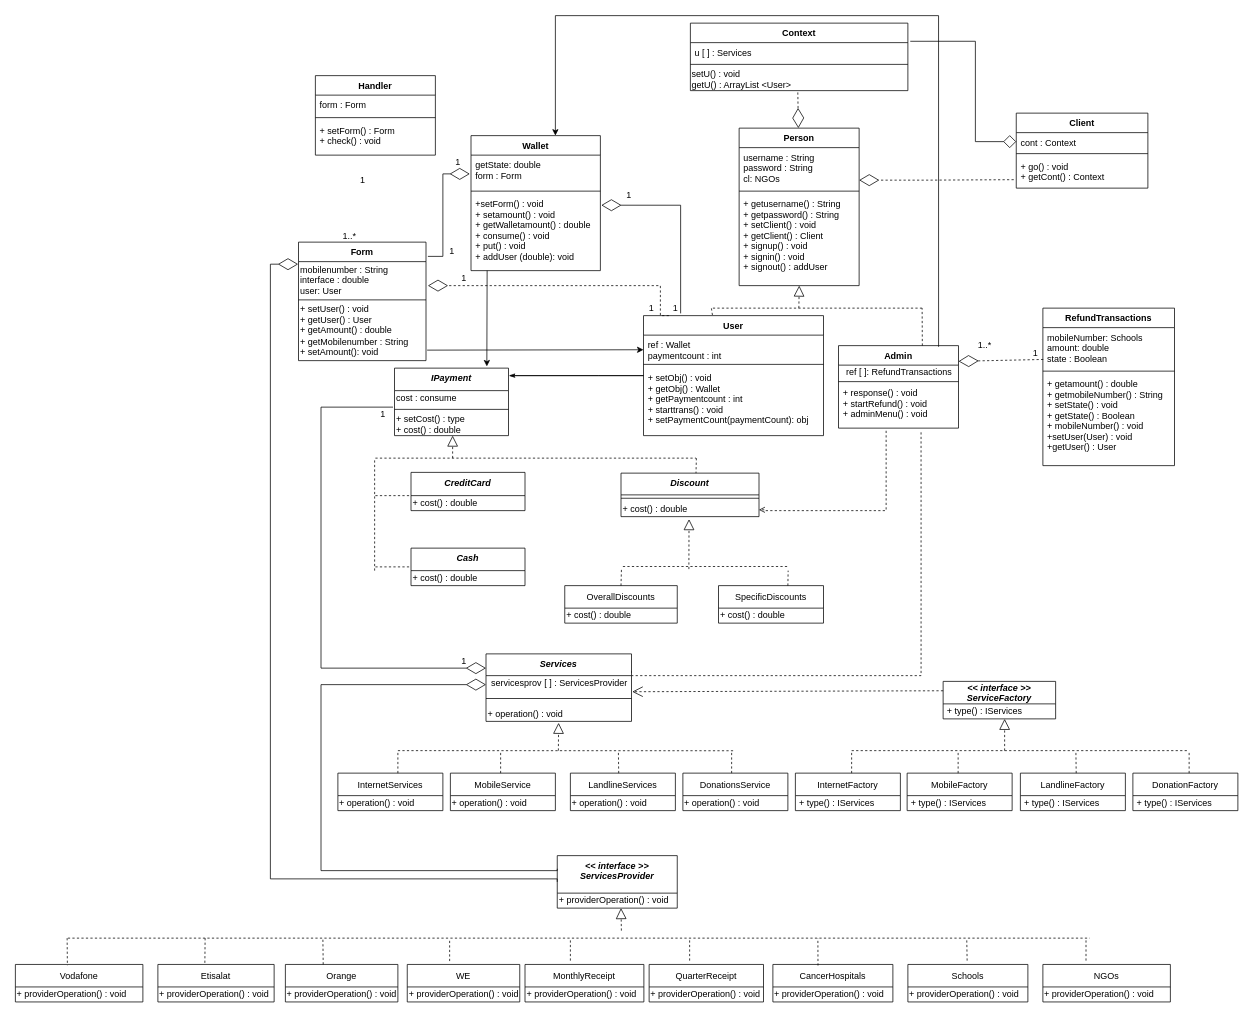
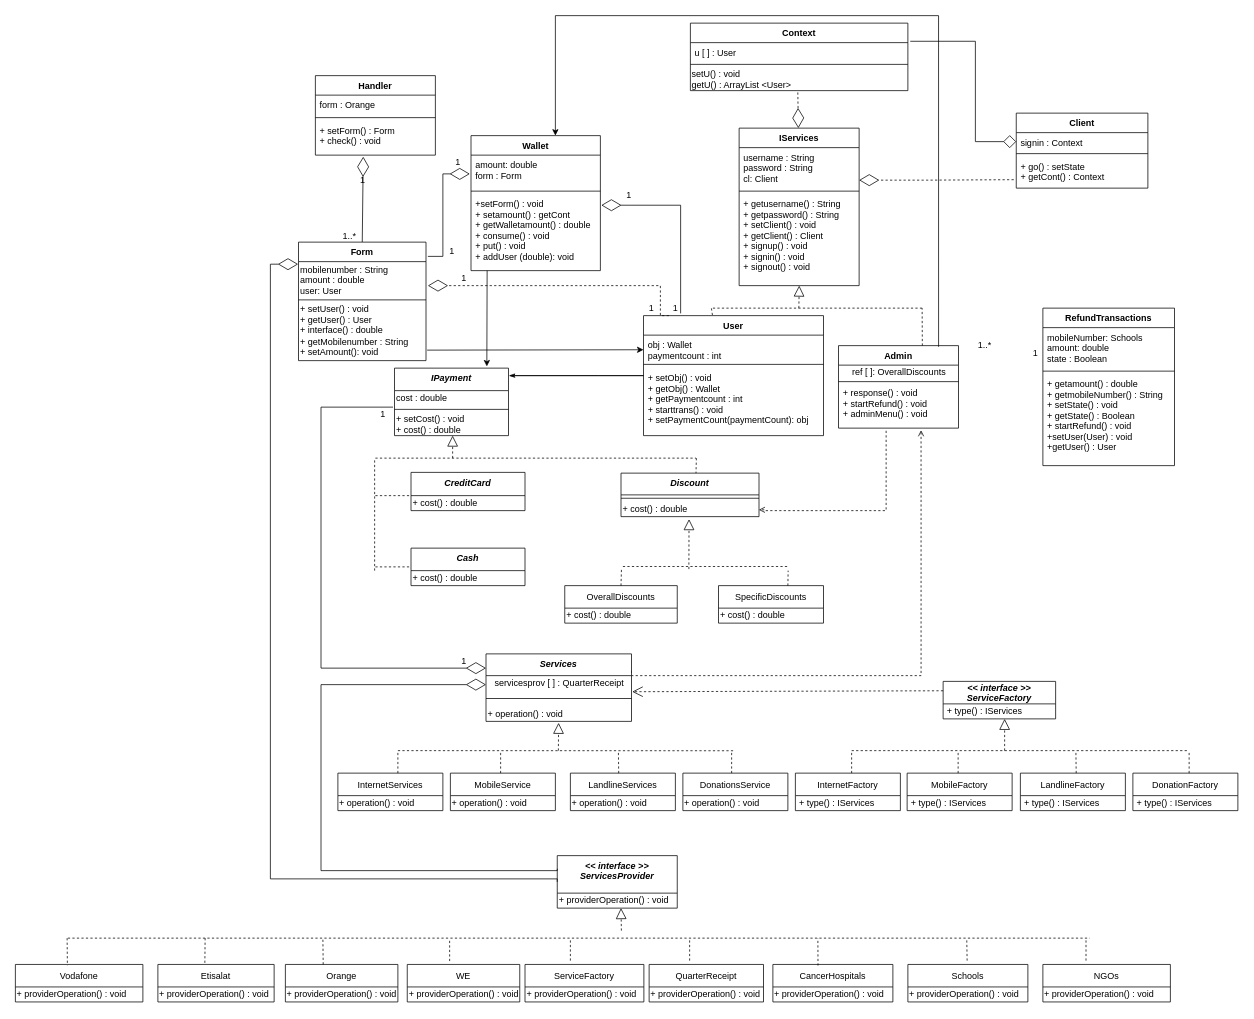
(728, 53) -> (719, 53)
(344, 105) -> (349, 105)
(799, 138) -> (799, 138)
(1052, 143) -> (1055, 143)
(781, 158) -> (781, 158)
(512, 165) -> (507, 165)
(1047, 167) -> (1059, 167)
(513, 204) -> (513, 204)
(798, 204) -> (798, 204)
none -> (363, 209)
(346, 280) -> (346, 280)
(358, 330) -> (358, 330)
(672, 345) -> (672, 345)
(1009, 360) -> none
(899, 372) -> (899, 372)
(1097, 384) -> (1097, 384)
(428, 398) -> (424, 398)
(437, 424) -> (436, 424)
(921, 434) -> (921, 435)
(560, 683) -> (560, 683)
(584, 976) -> (584, 976)
